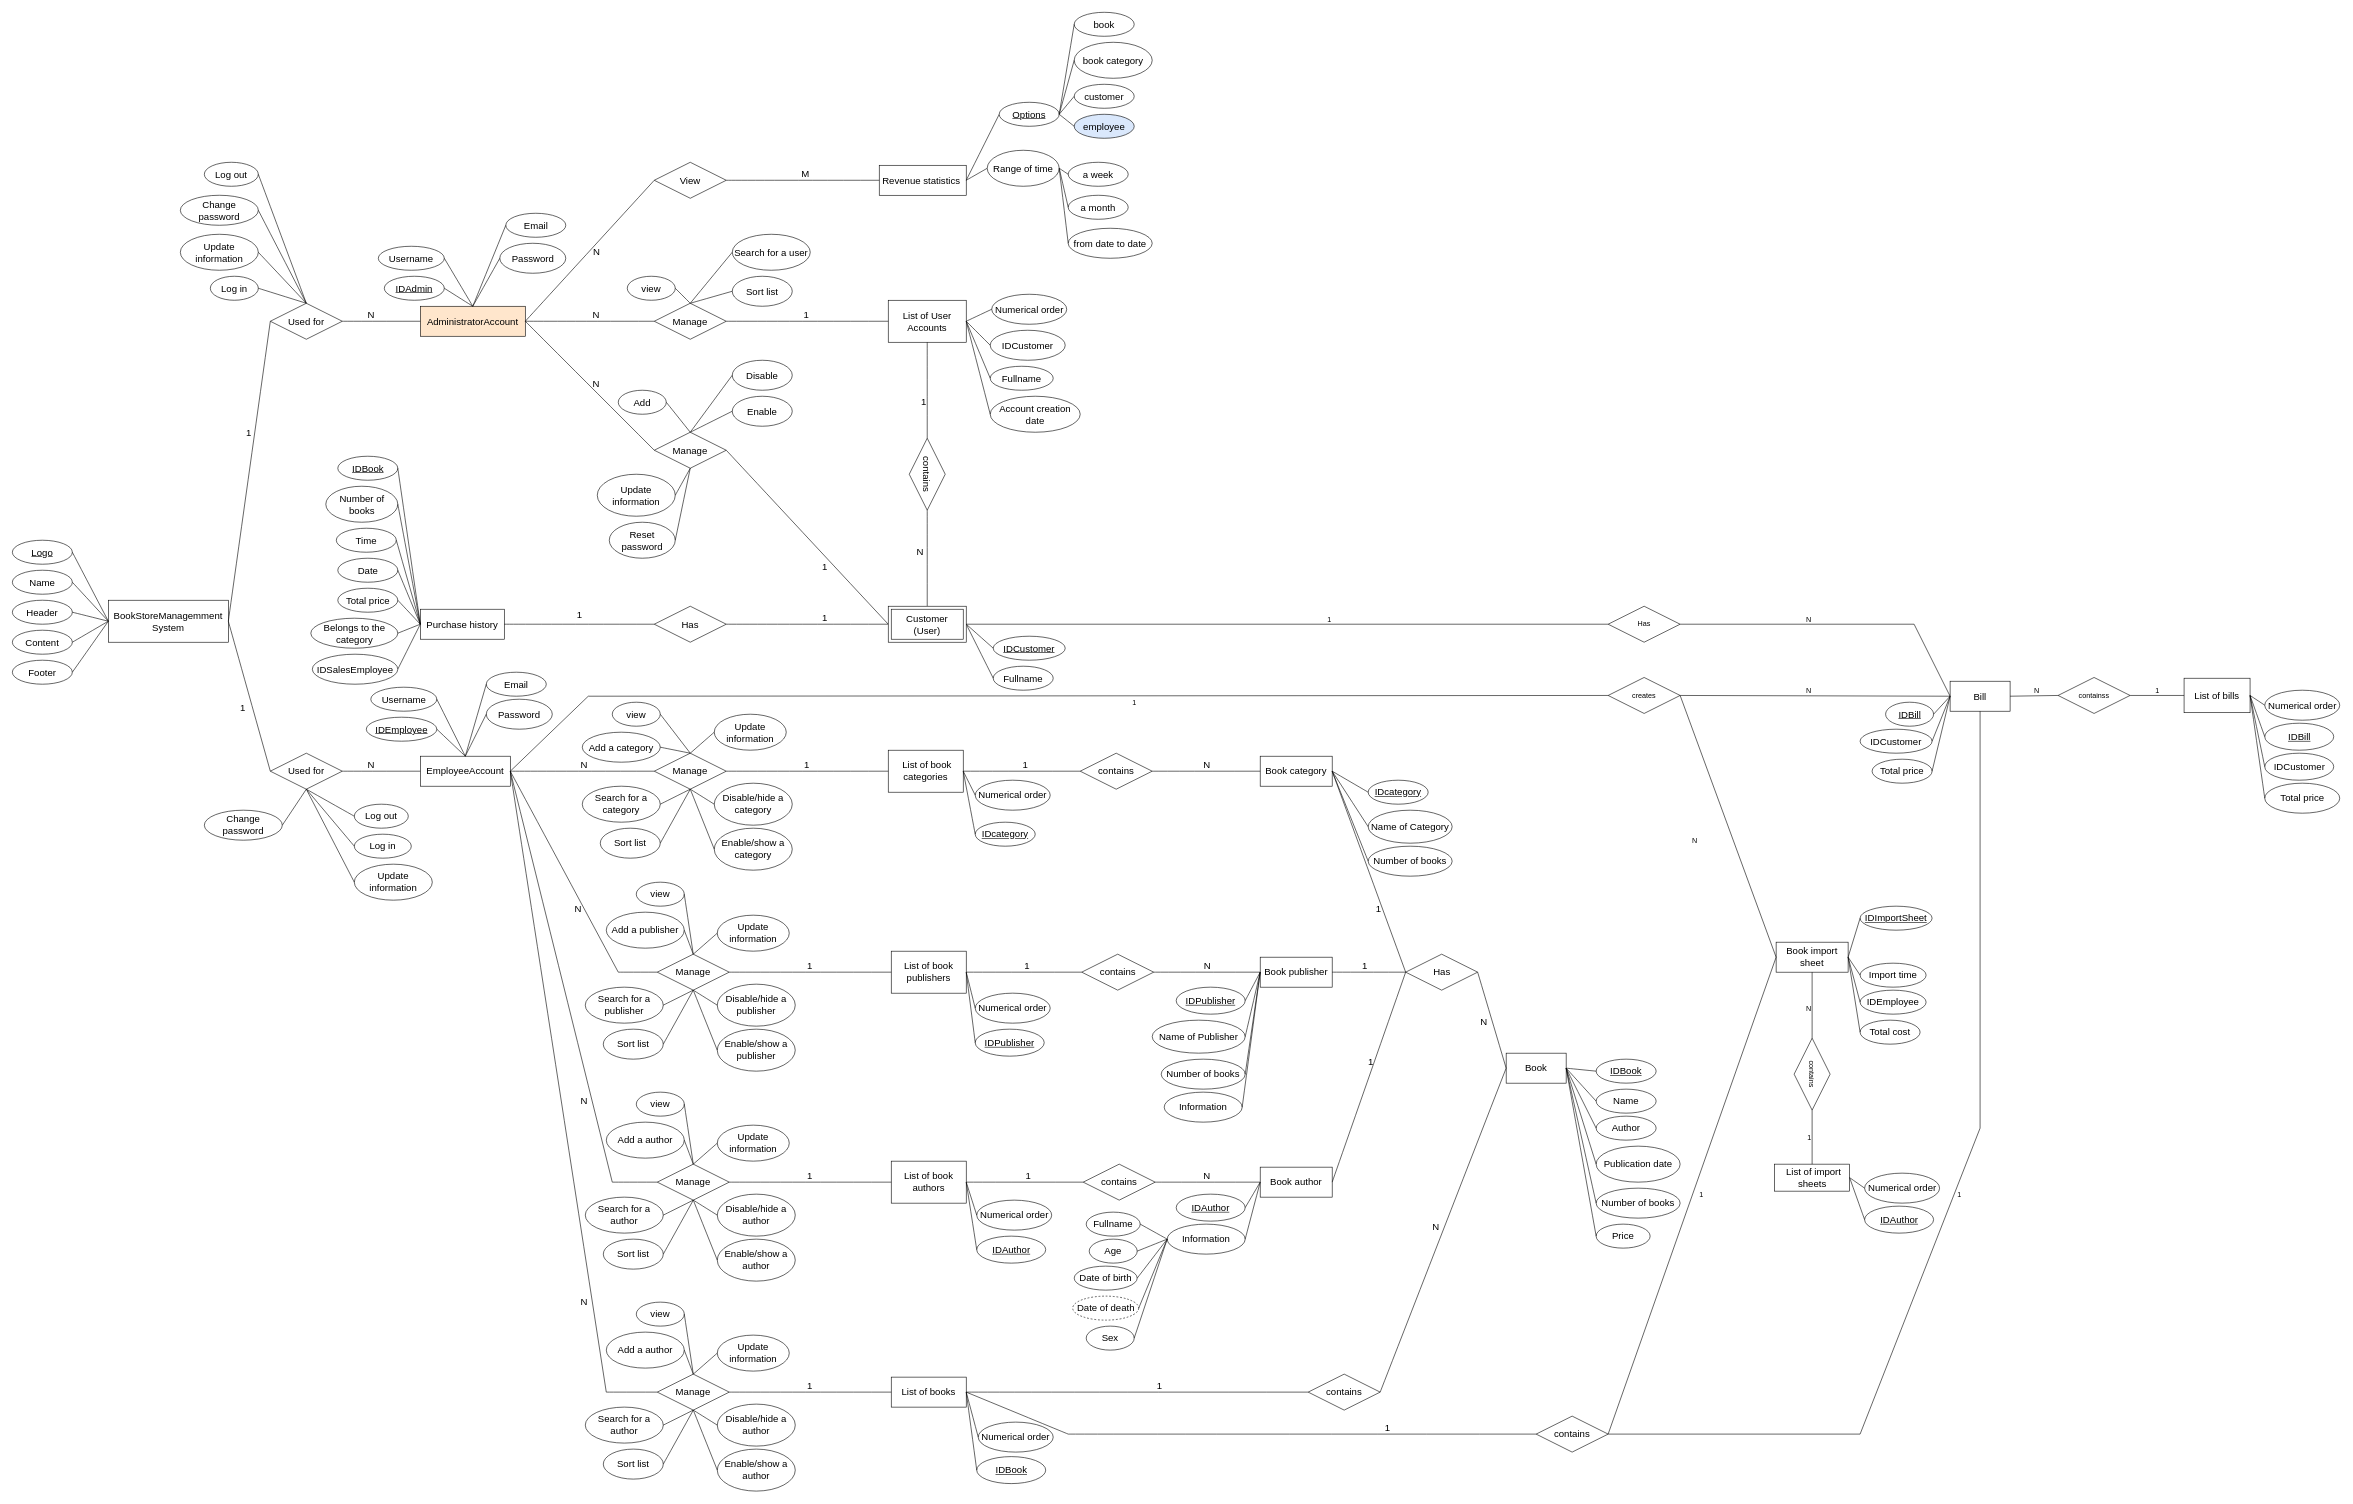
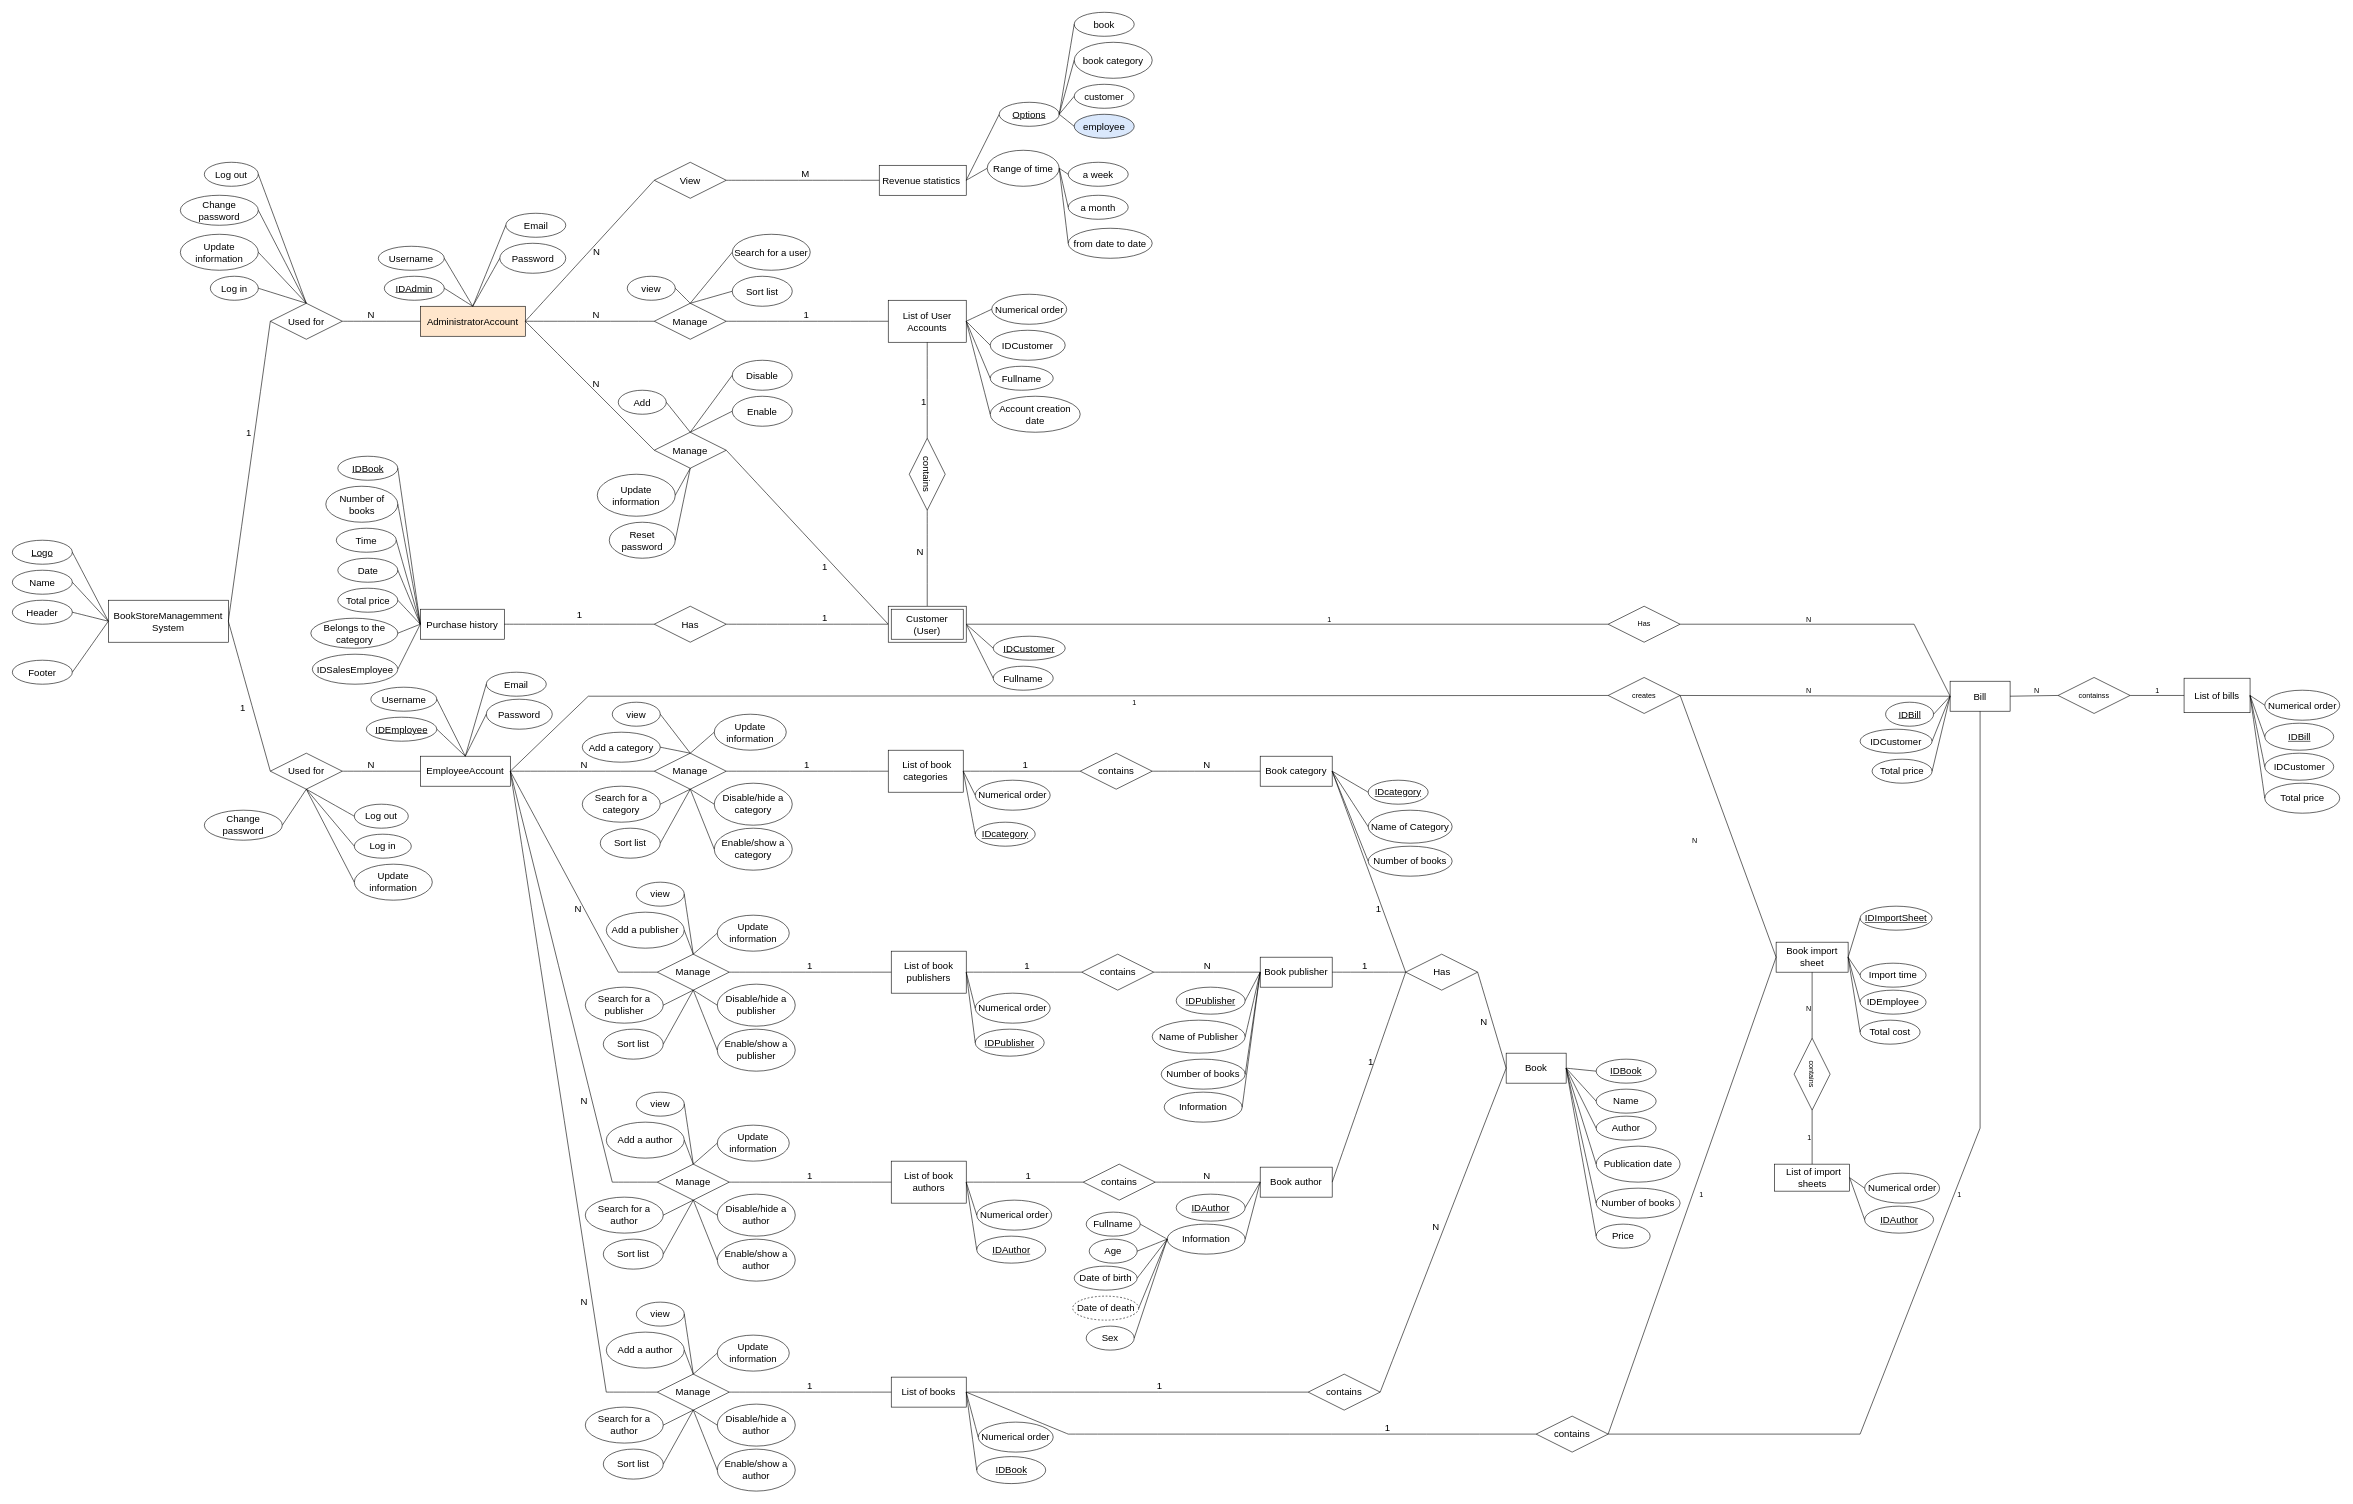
(88, 633) -> none
(42, 642) -> none
